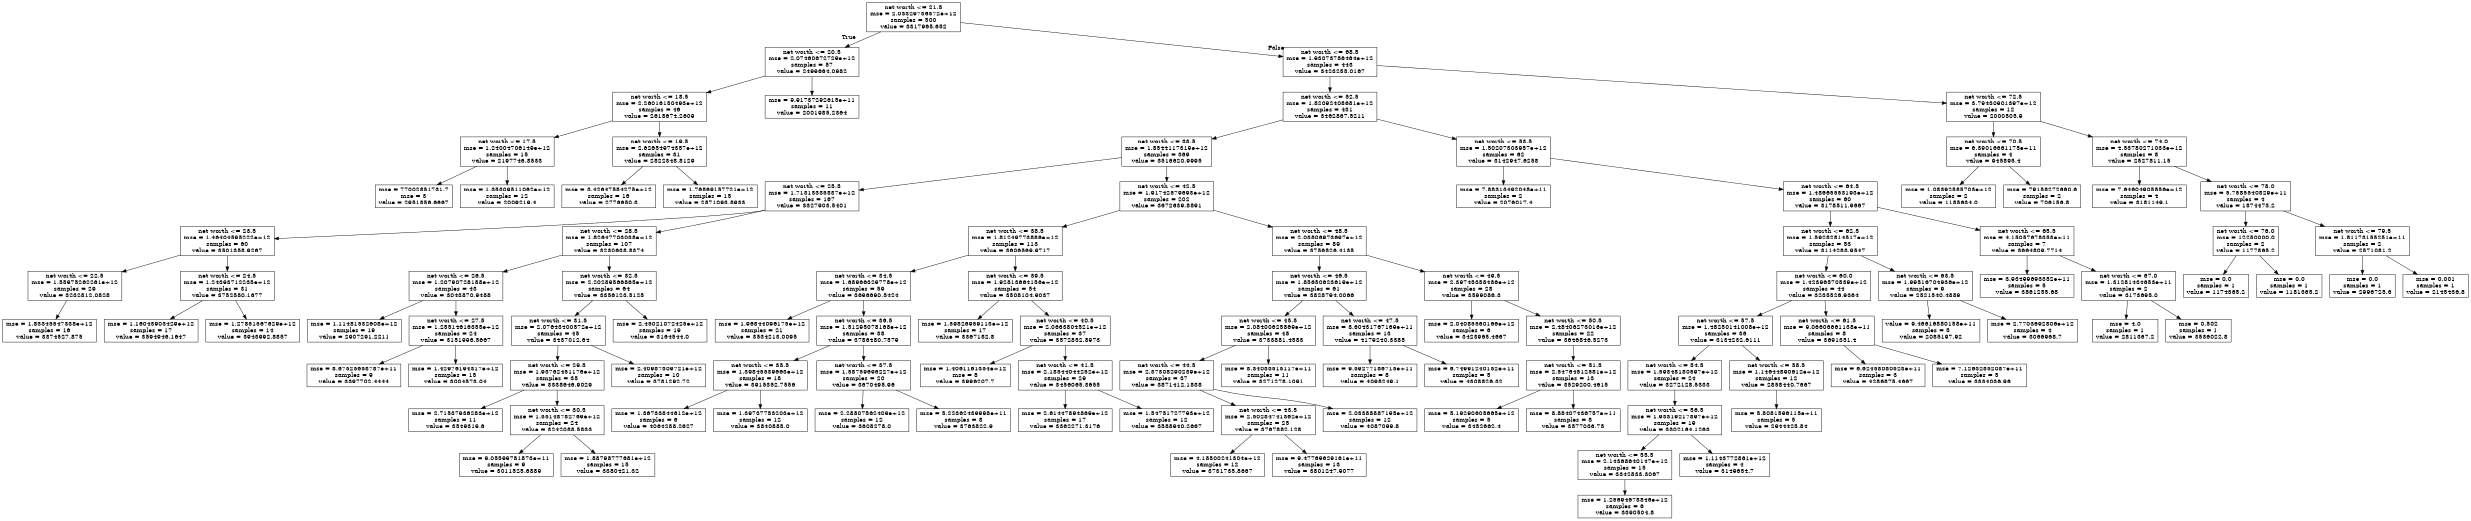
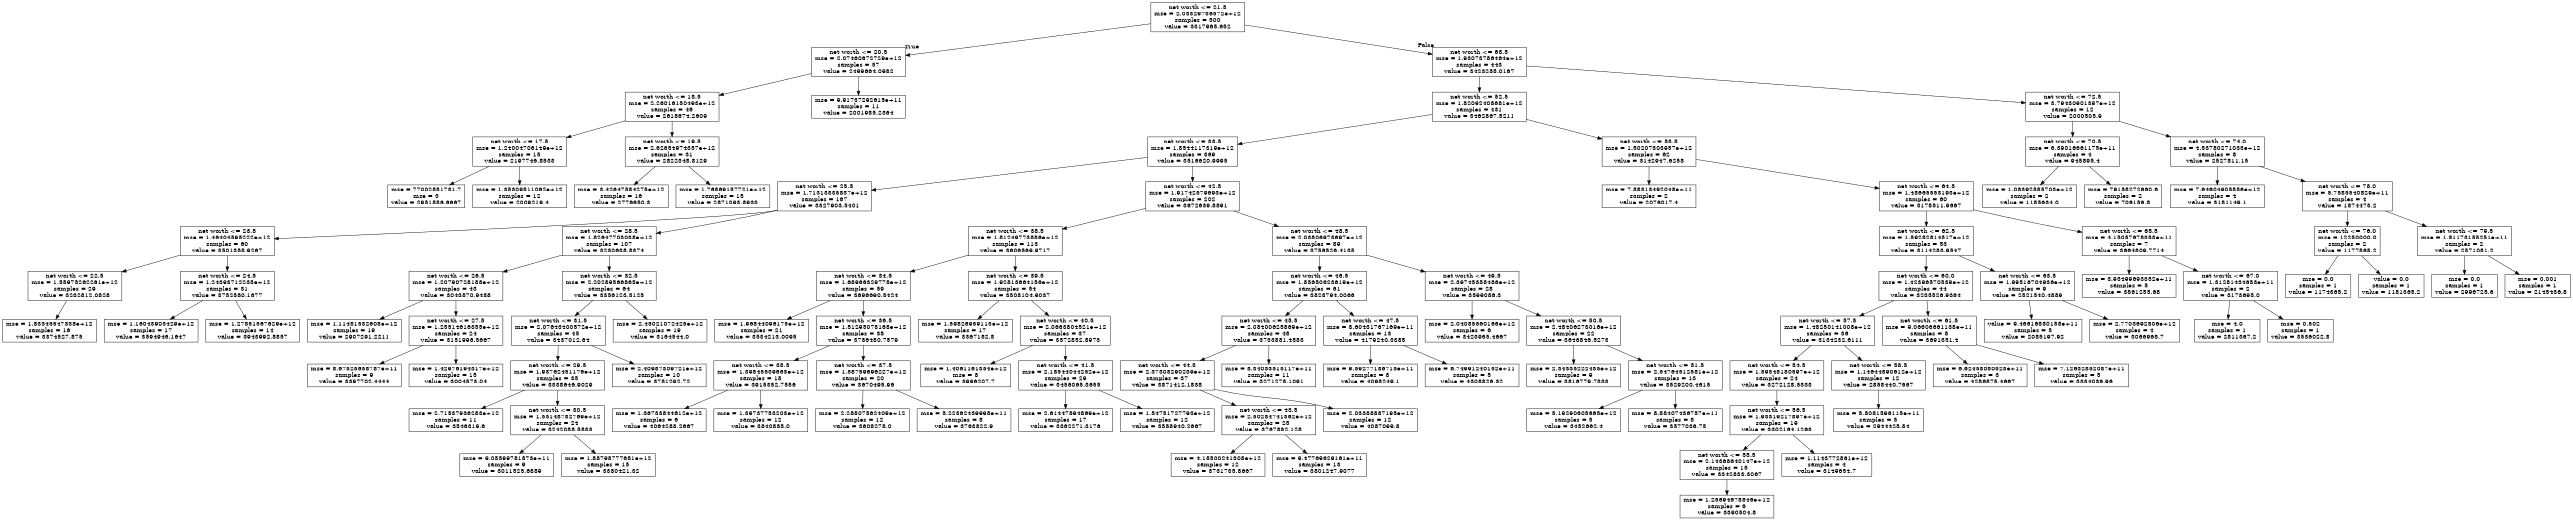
(2289, 286) -> (2391, 286)
none -> (1574, 375)
(456, 420) -> (456, 420)
(659, 420) -> (659, 420)
(1218, 465) -> (1218, 465)
